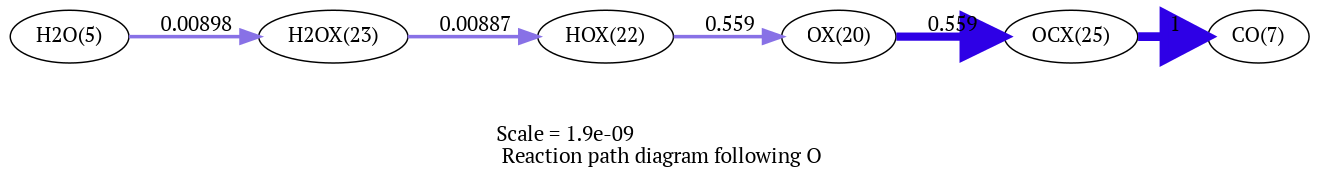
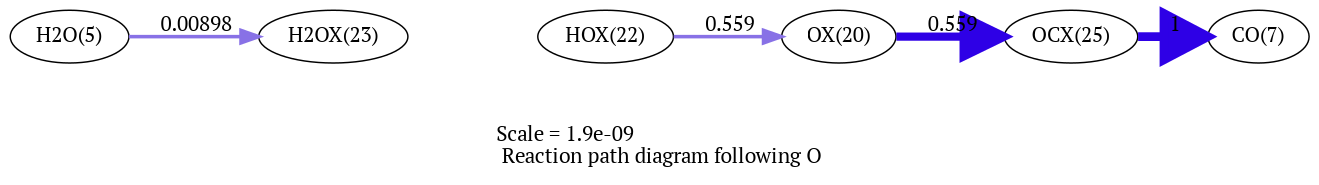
(464, 37) -> none
